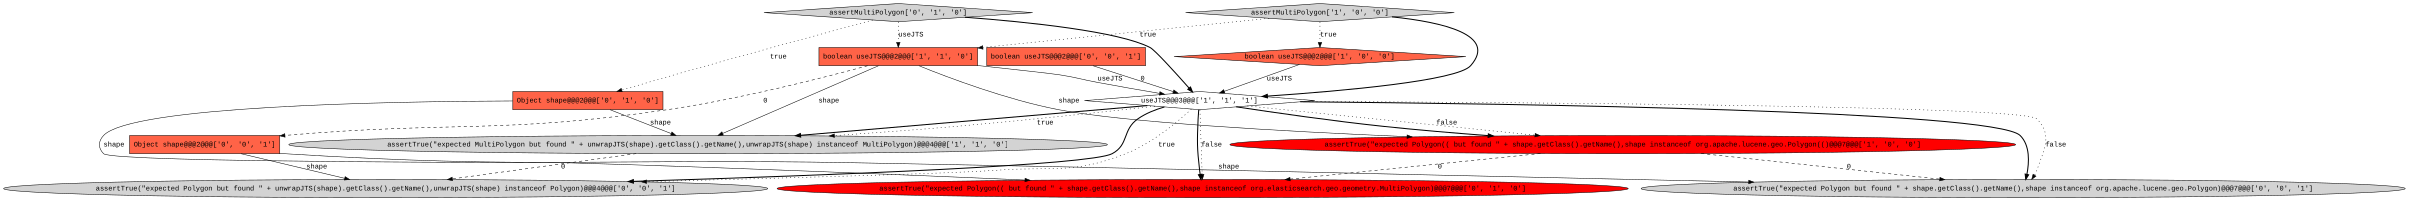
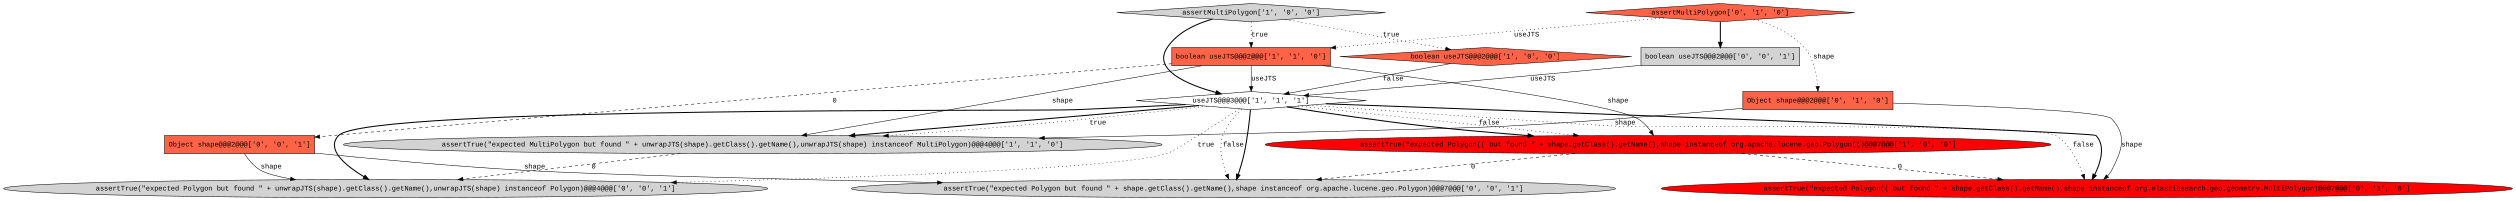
(898, 13) -> (1720, 13)
(1087, 31) -> (1720, 32)
(779, 57) -> (1824, 57)
(1066, 57) -> (1720, 57)
(1143, 79) -> (1543, 79)
(1280, 79) -> (1393, 79)
